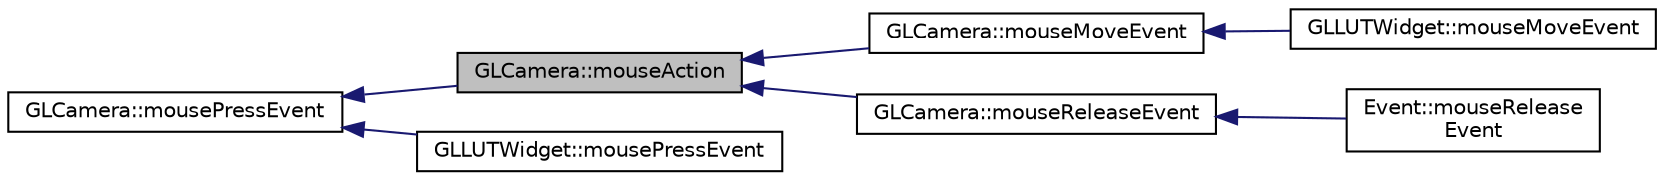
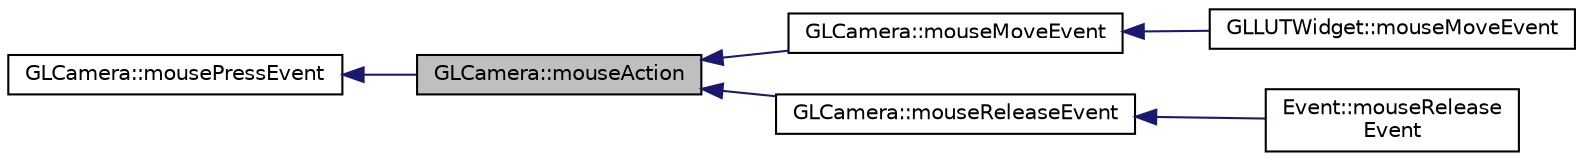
(600, 151) -> none
